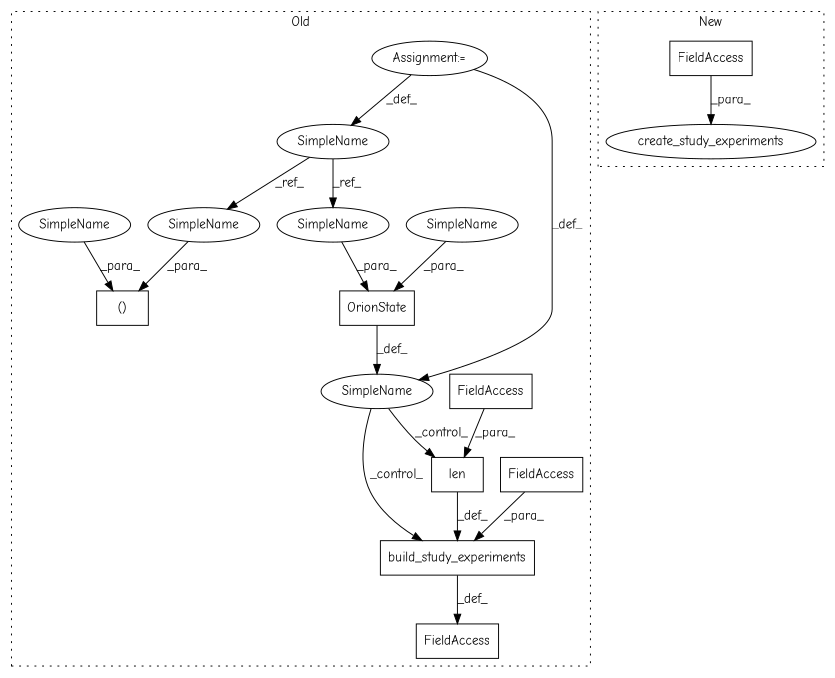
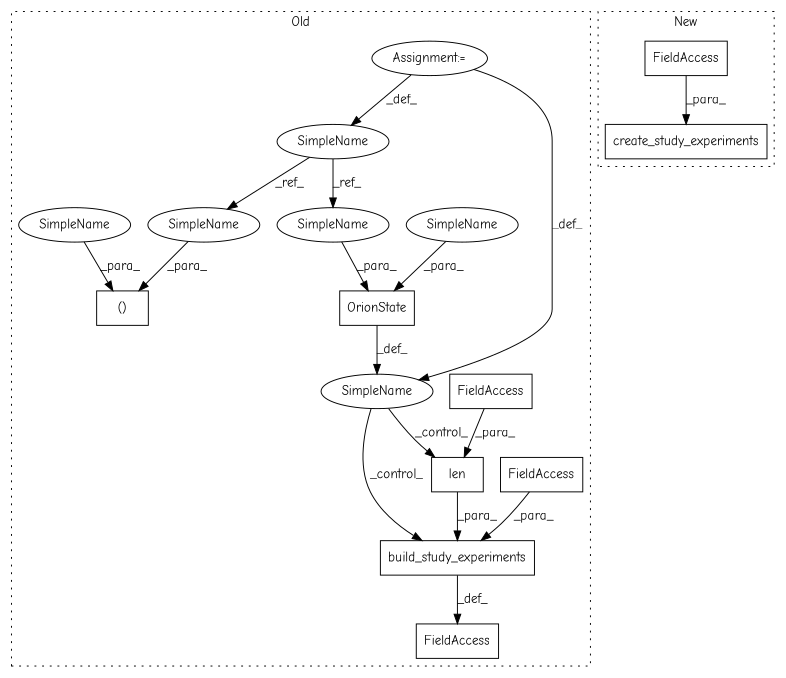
(711, 142) -> (686, 142)
(473, 516) -> (478, 516)
